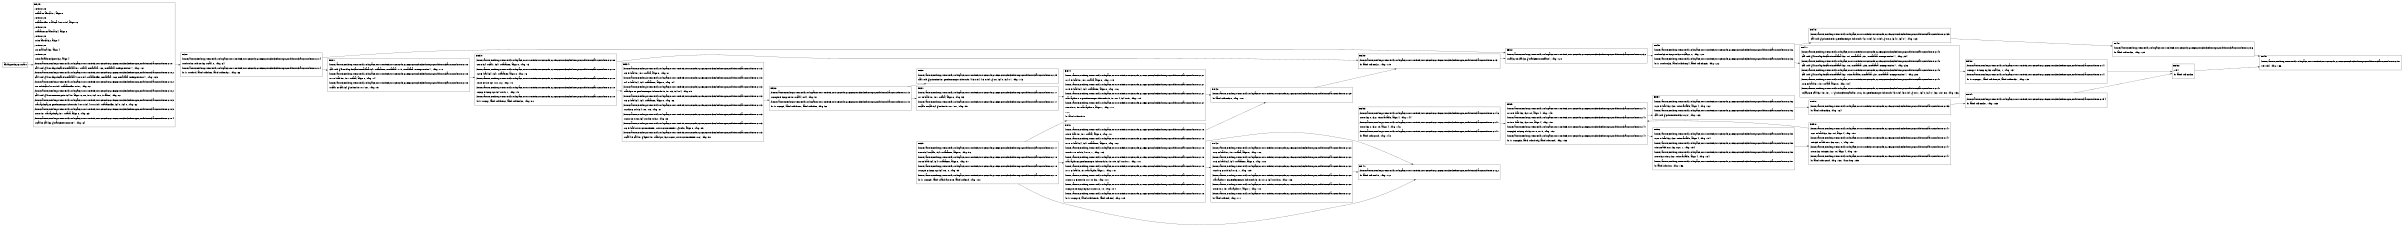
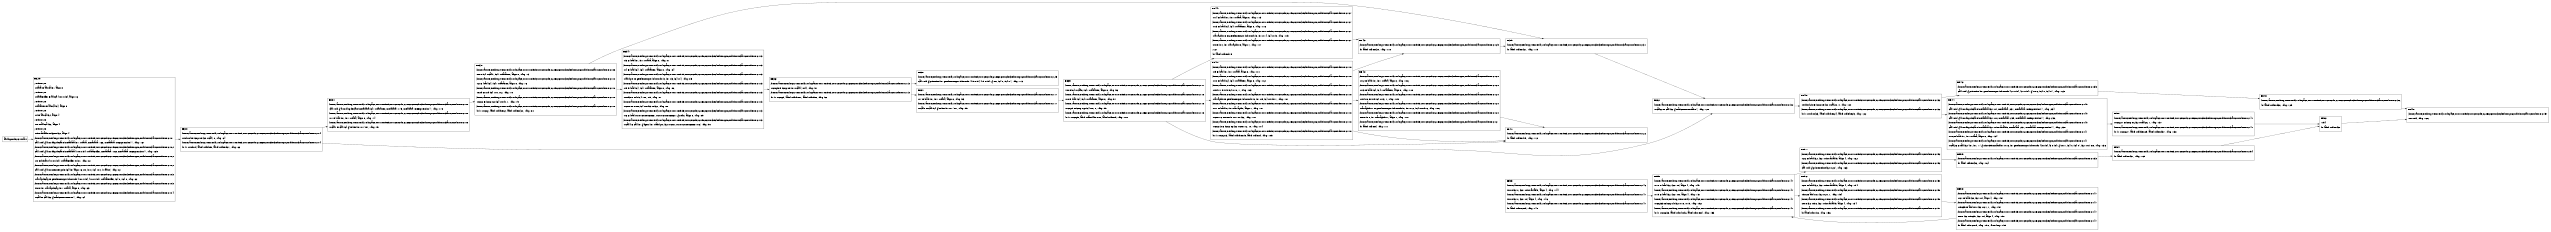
(203, 64) -> (203, 138)
(1060, 97) -> (1060, 100)
